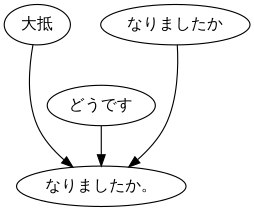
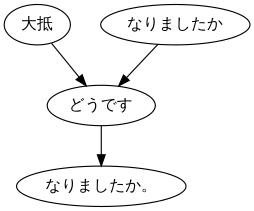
(32, 107) -> (65, 60)
(172, 108) -> (142, 61)
